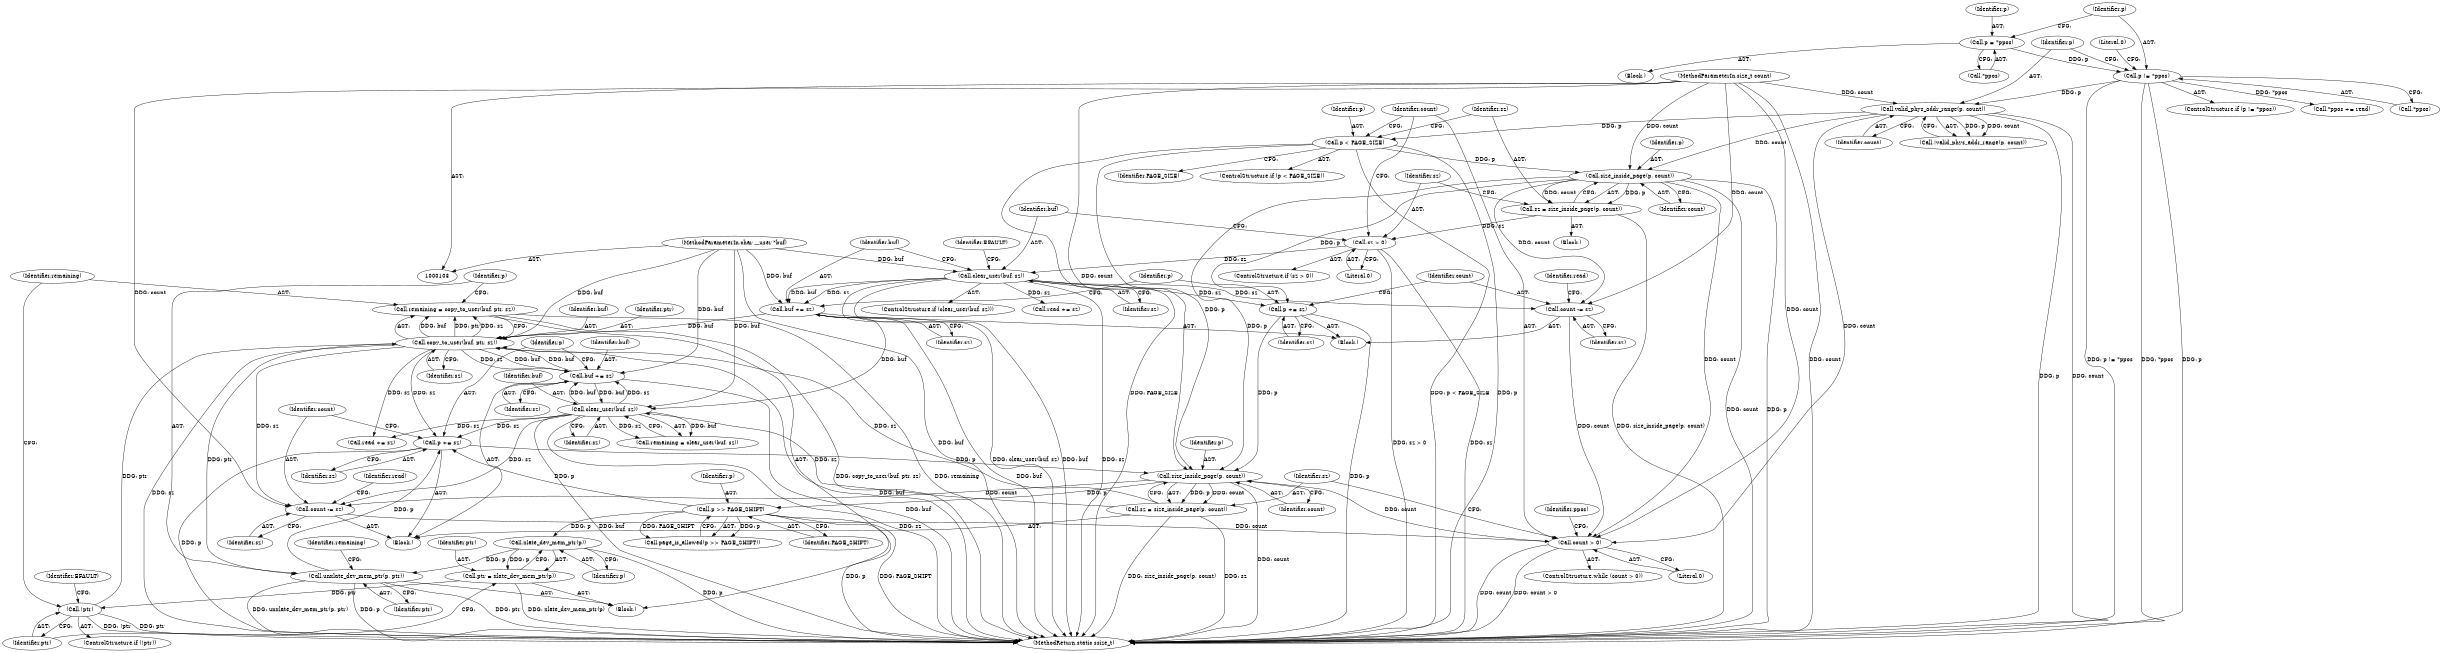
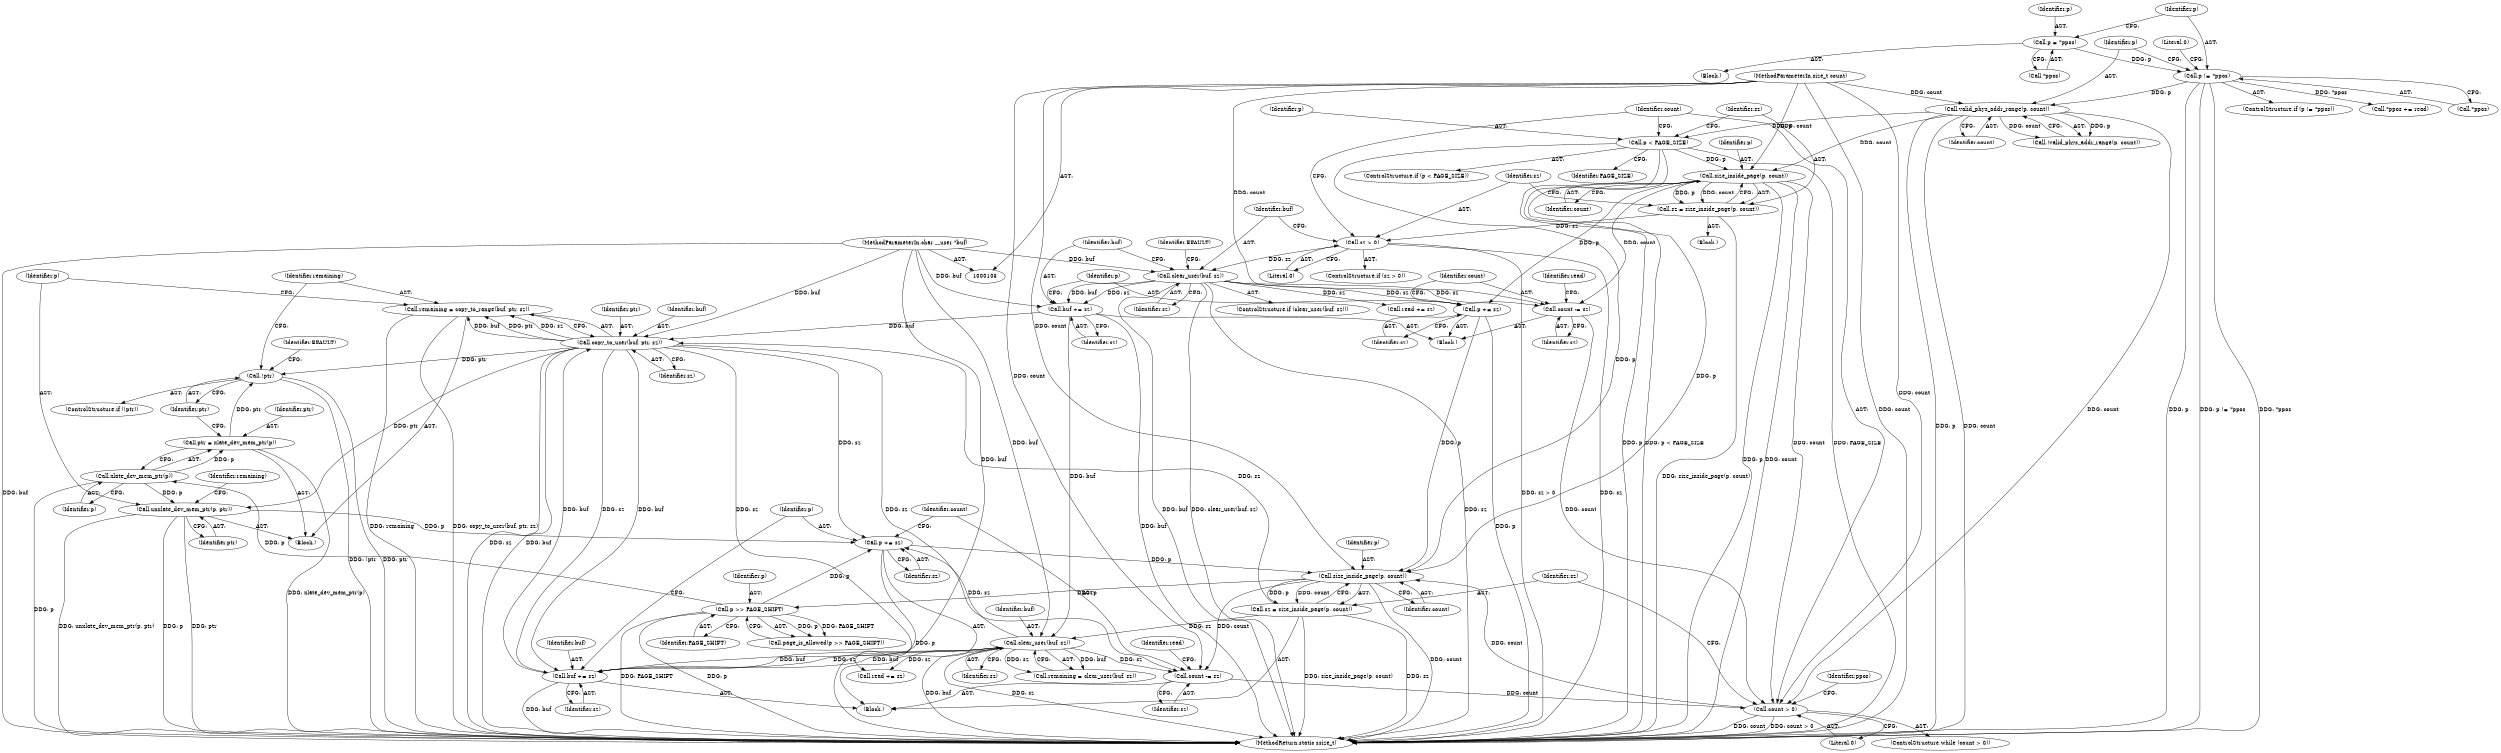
(455, 310) -> (467, 310)
(157, 383) -> (430, 361)
